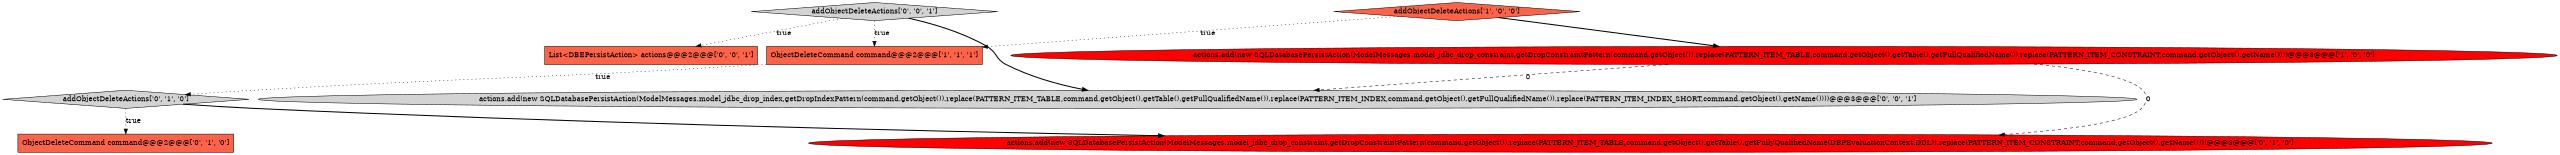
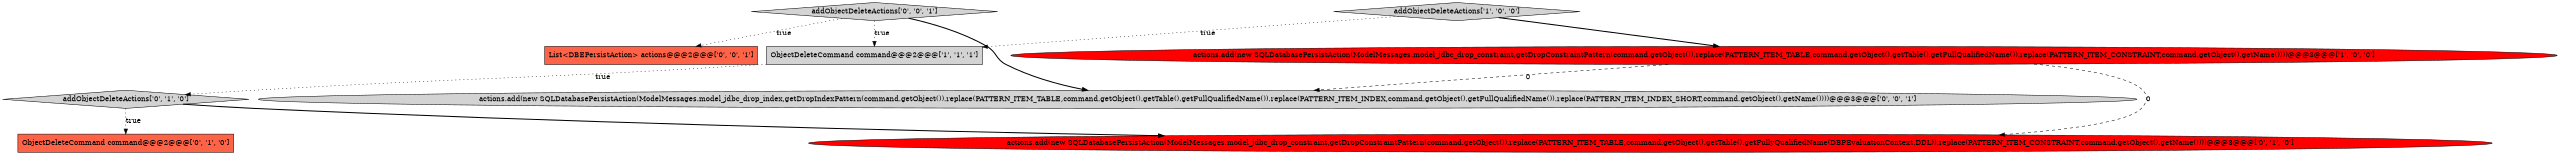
(1457, 12) -> (1457, 12)
(874, 55) -> (874, 55)
